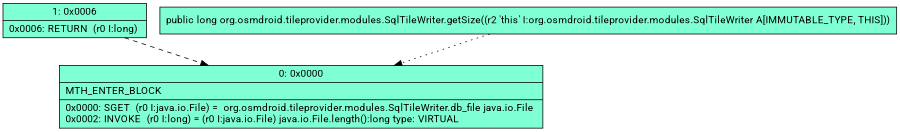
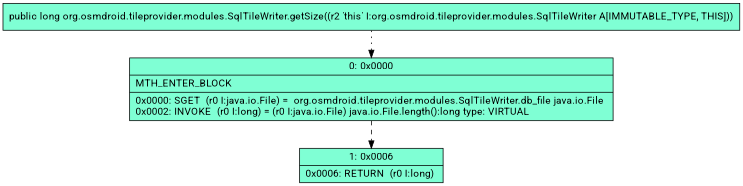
(163, 50) -> (371, 131)
